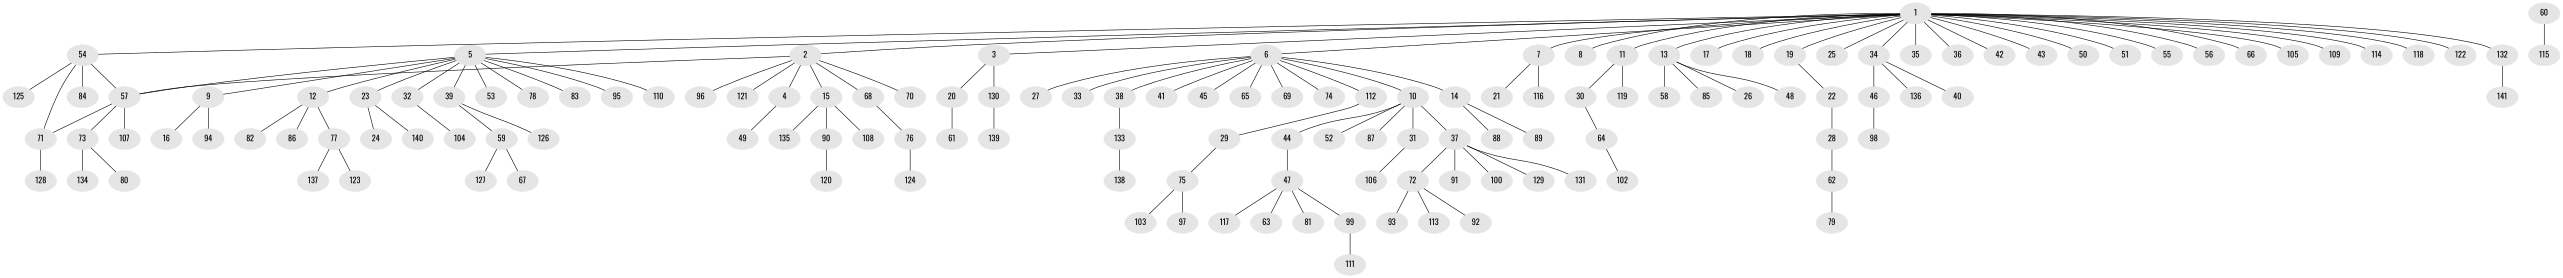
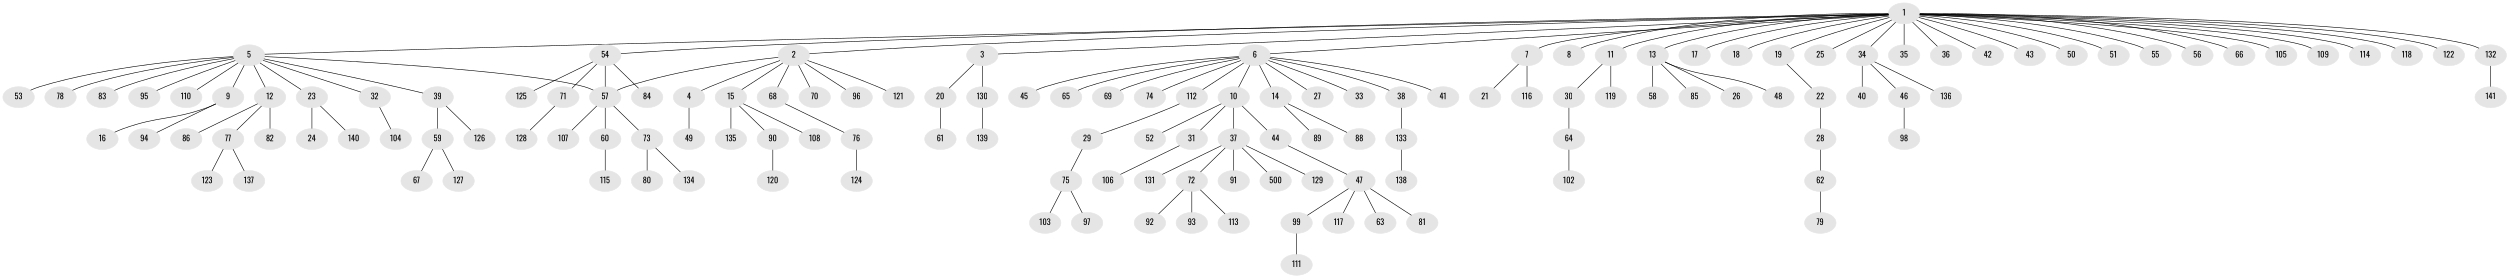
(83, 118) -> (605, 118)
(1371, 139) -> none
(1497, 181) -> (1276, 181)
